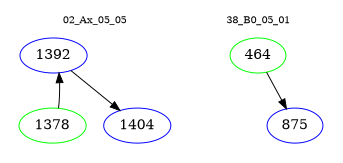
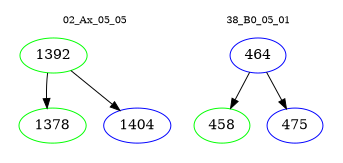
(54, 55) -> (54, 55)
(258, 55) -> (258, 55)
(59, 96) -> (47, 86)
none -> (222, 126)
(295, 126) -> (295, 126)
